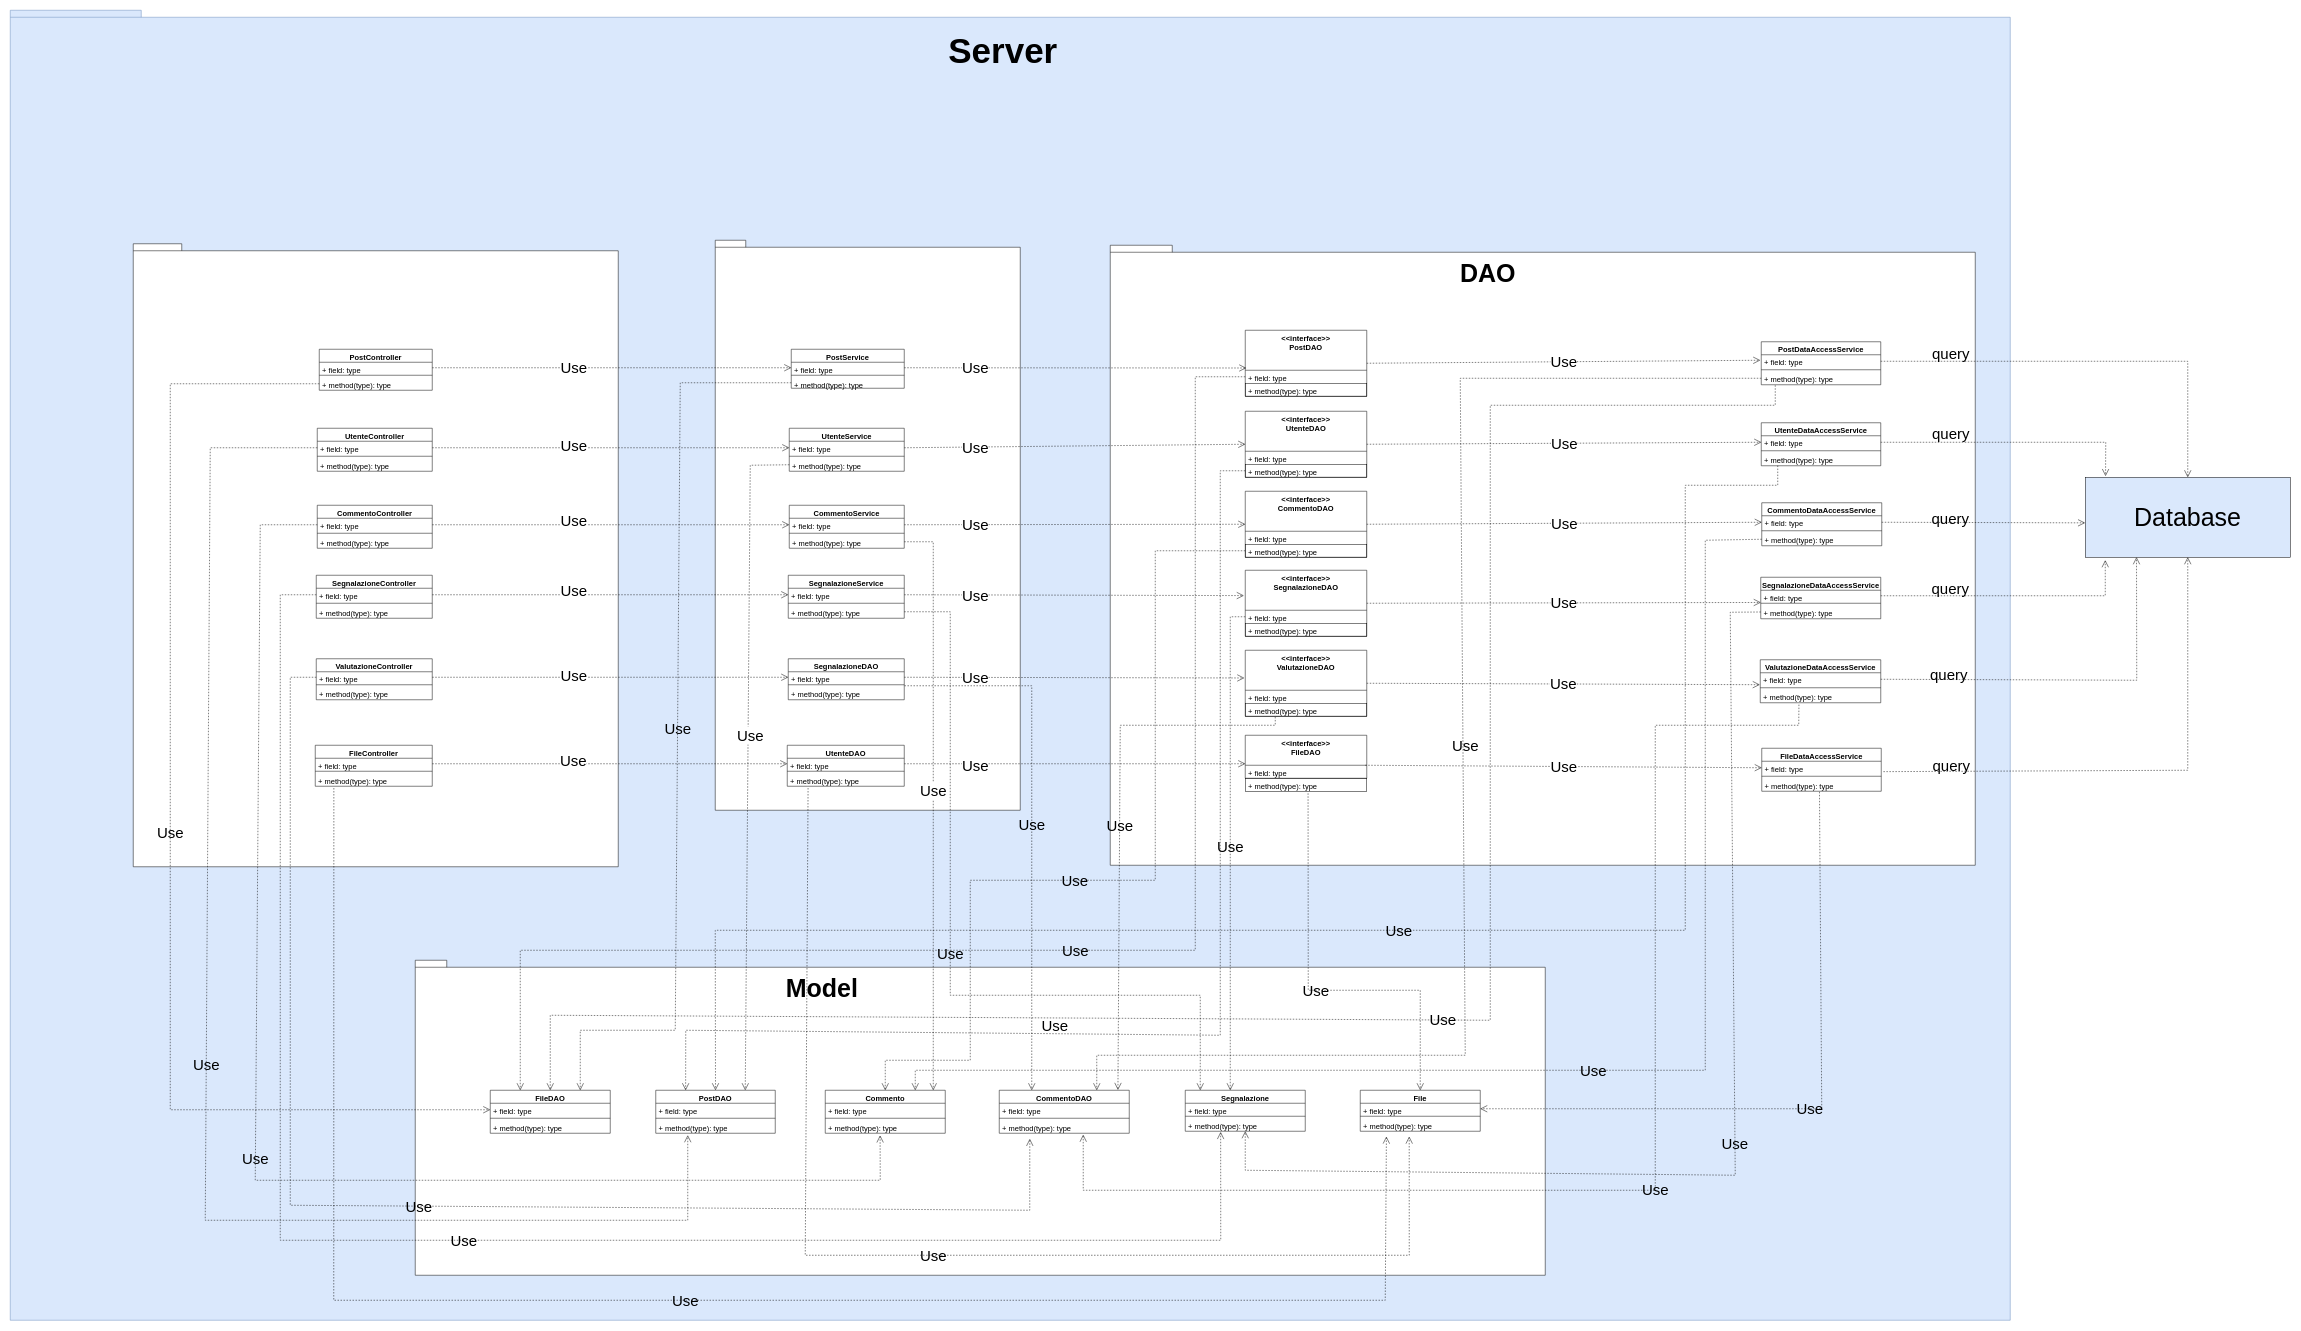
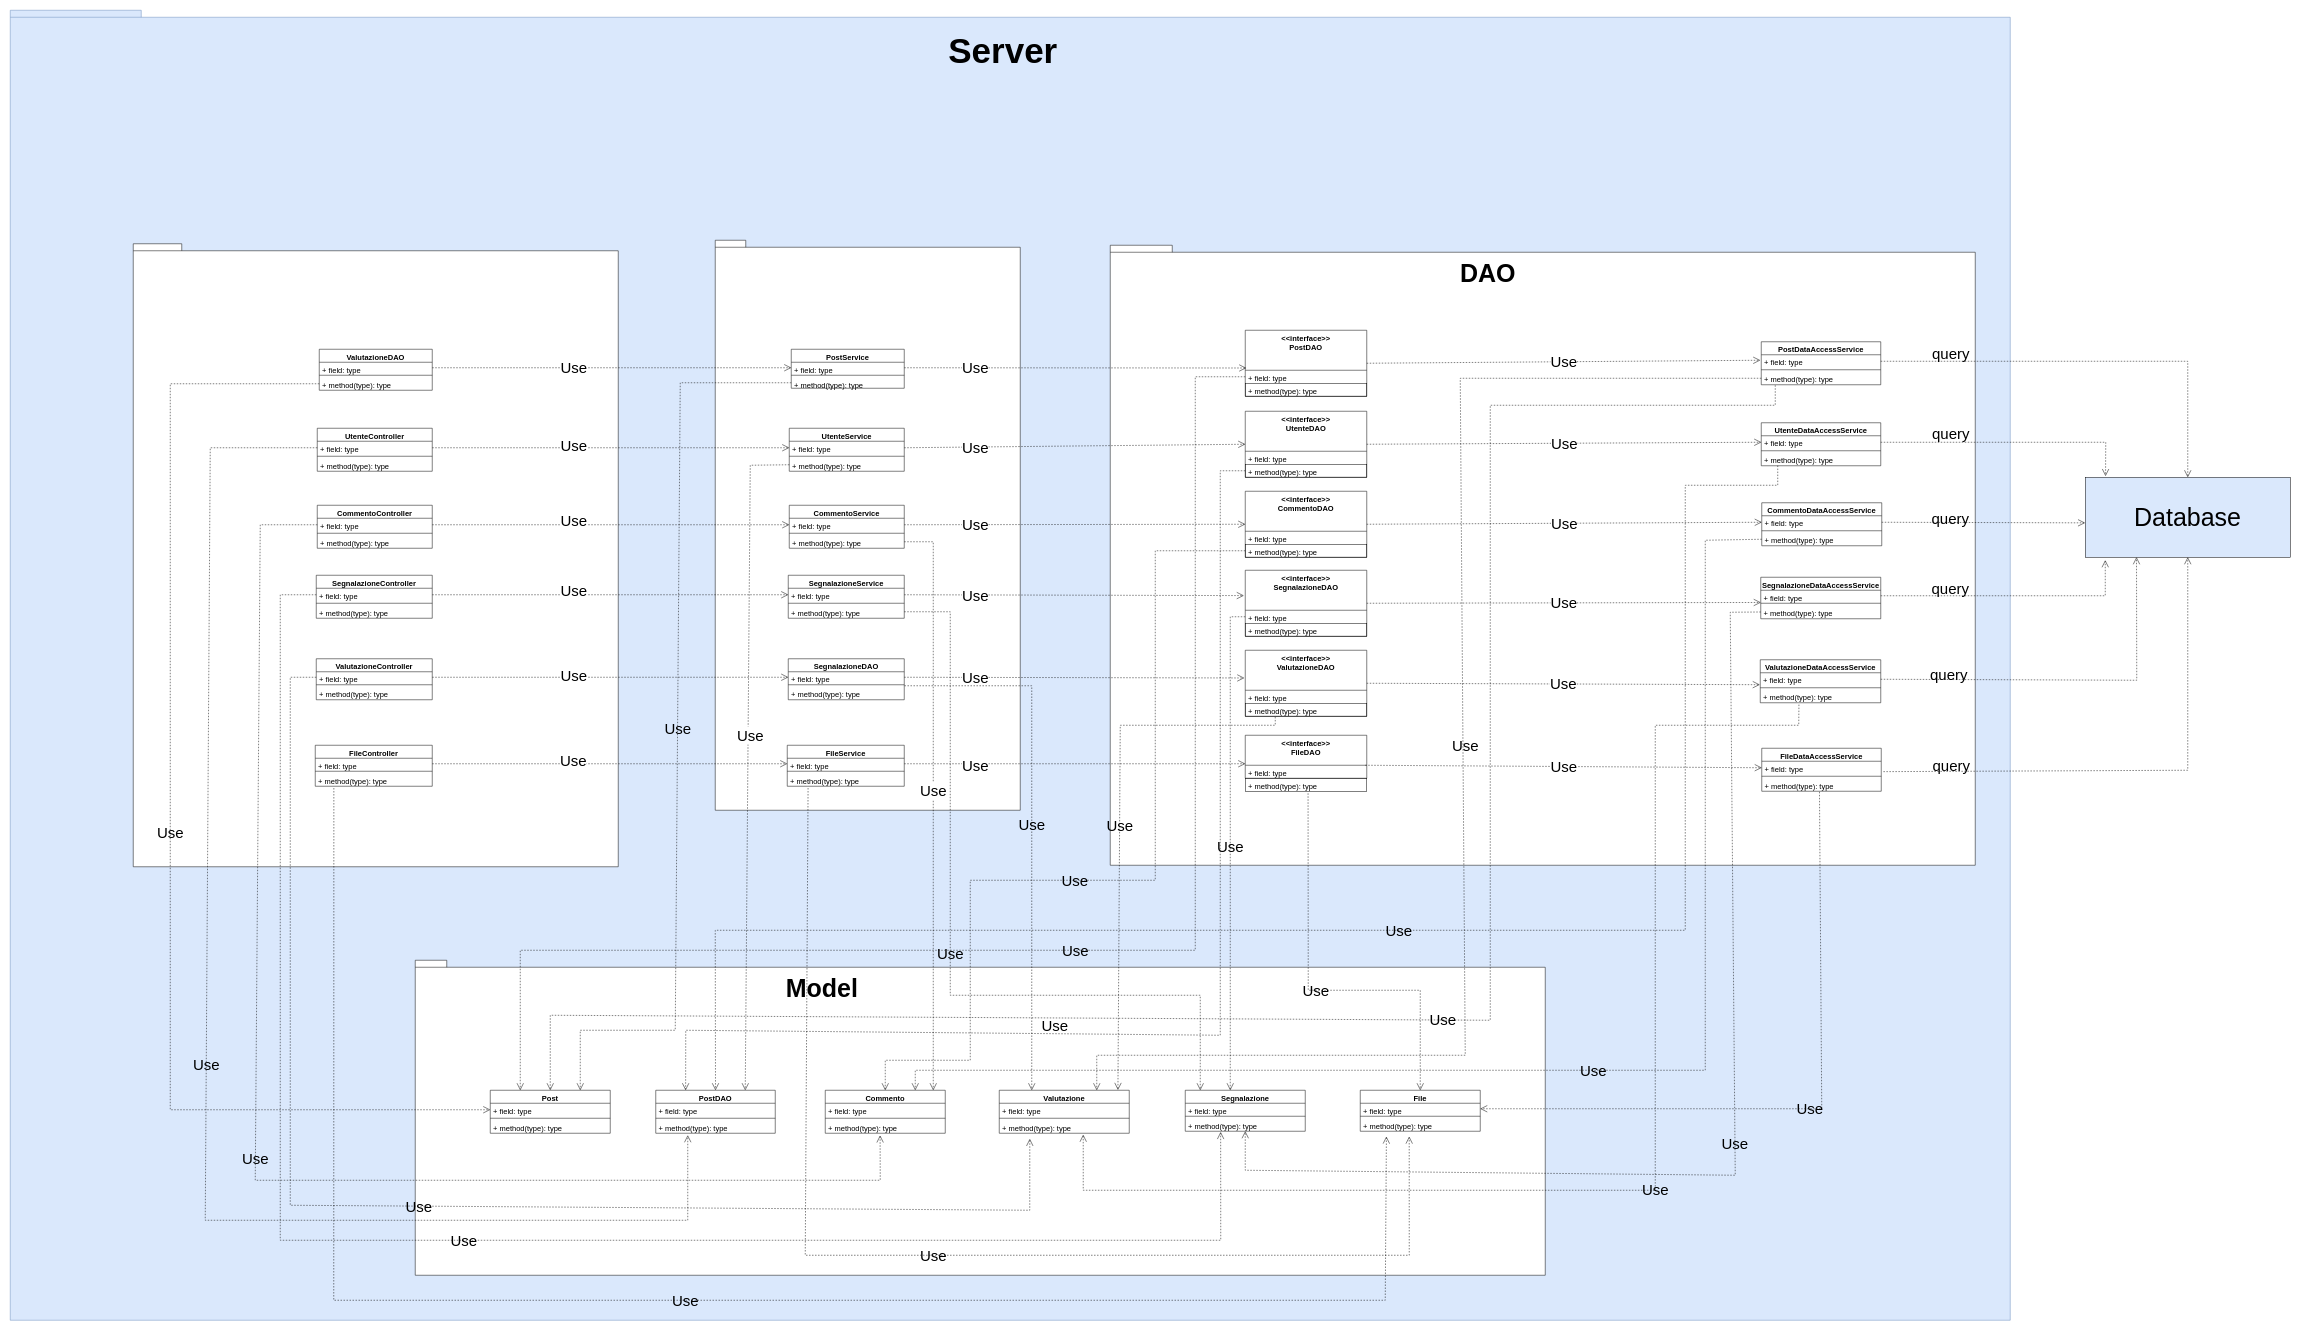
(376, 357) -> (376, 357)
(846, 753) -> (846, 753)
(550, 1098) -> (550, 1098)
(1064, 1098) -> (1064, 1098)
